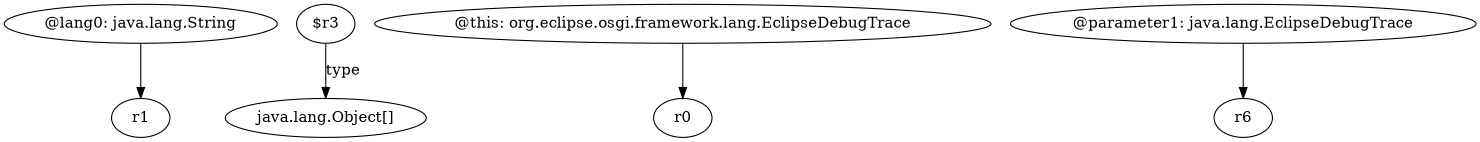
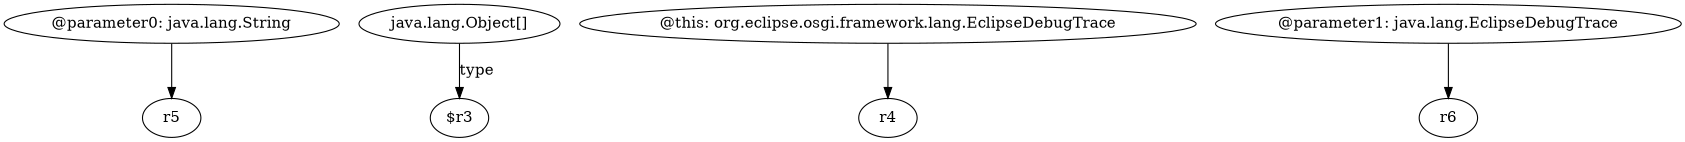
(141, 24) -> (172, 24)
(326, 65) -> (459, 65)
(141, 118) -> (172, 118)
(683, 118) -> (888, 118)
